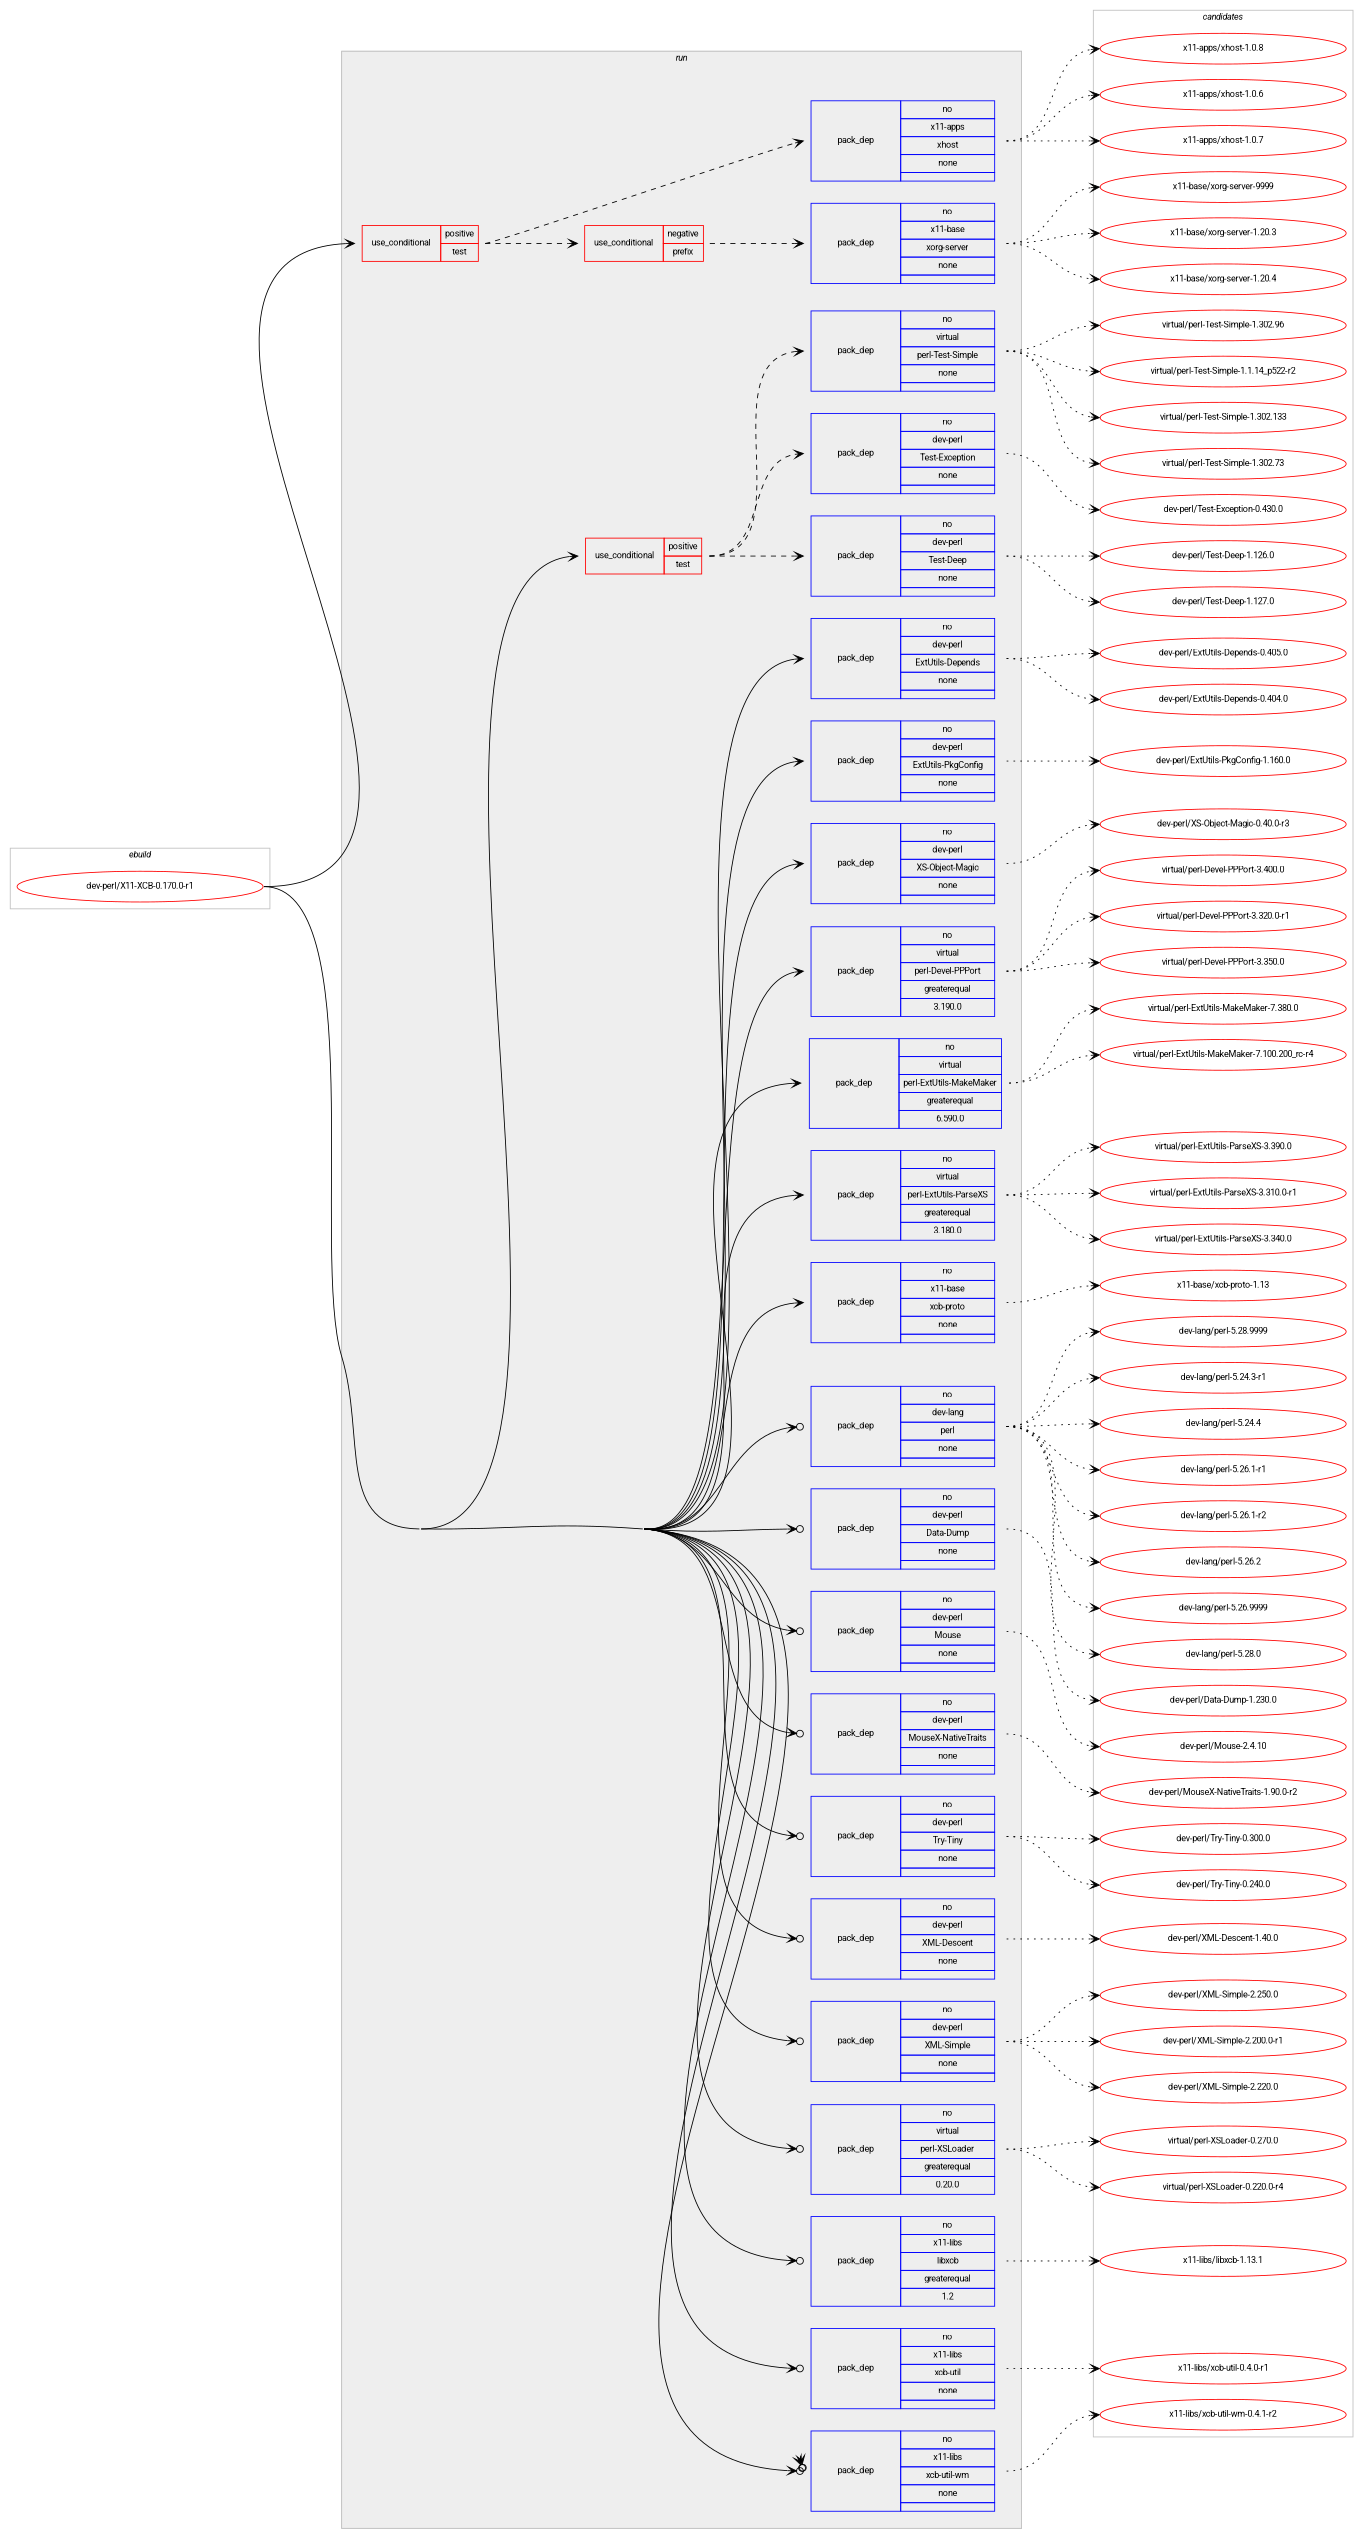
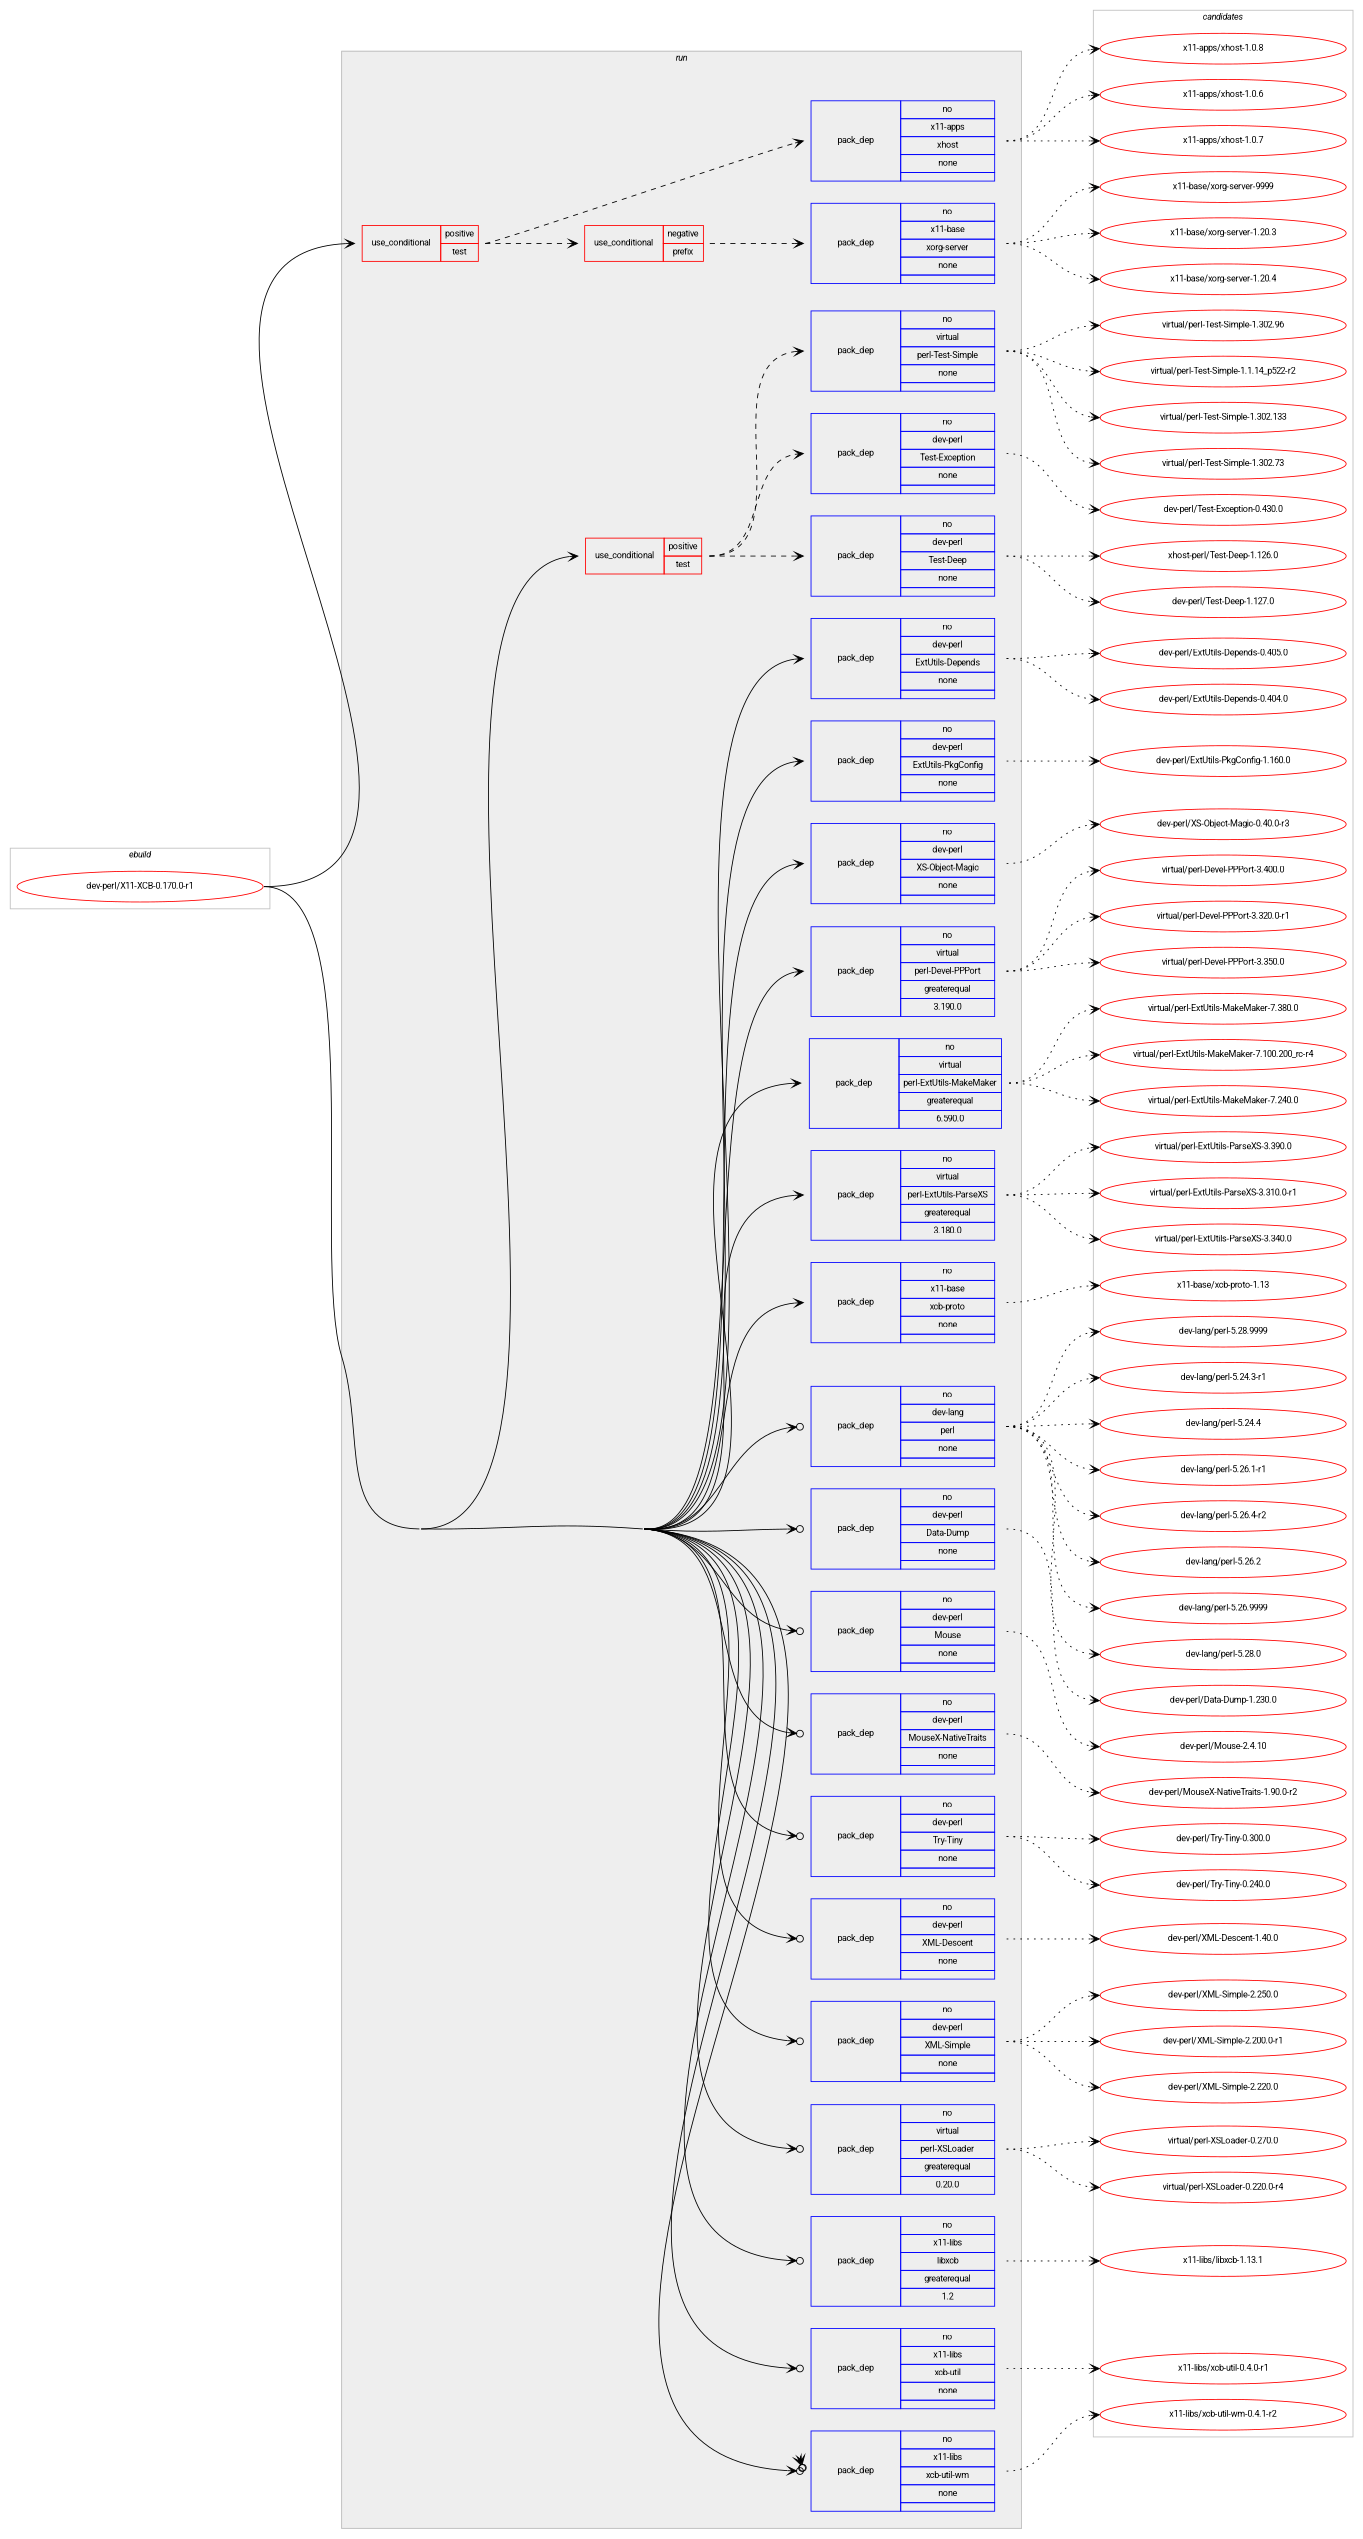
(1223, 556) -> (1223, 556)
none -> (1223, 1101)
(1223, 1516) -> (1223, 1516)
